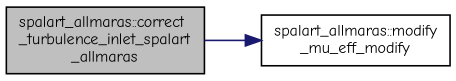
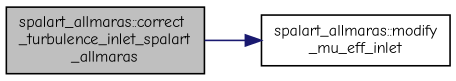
(356, 40) -> (356, 40)
